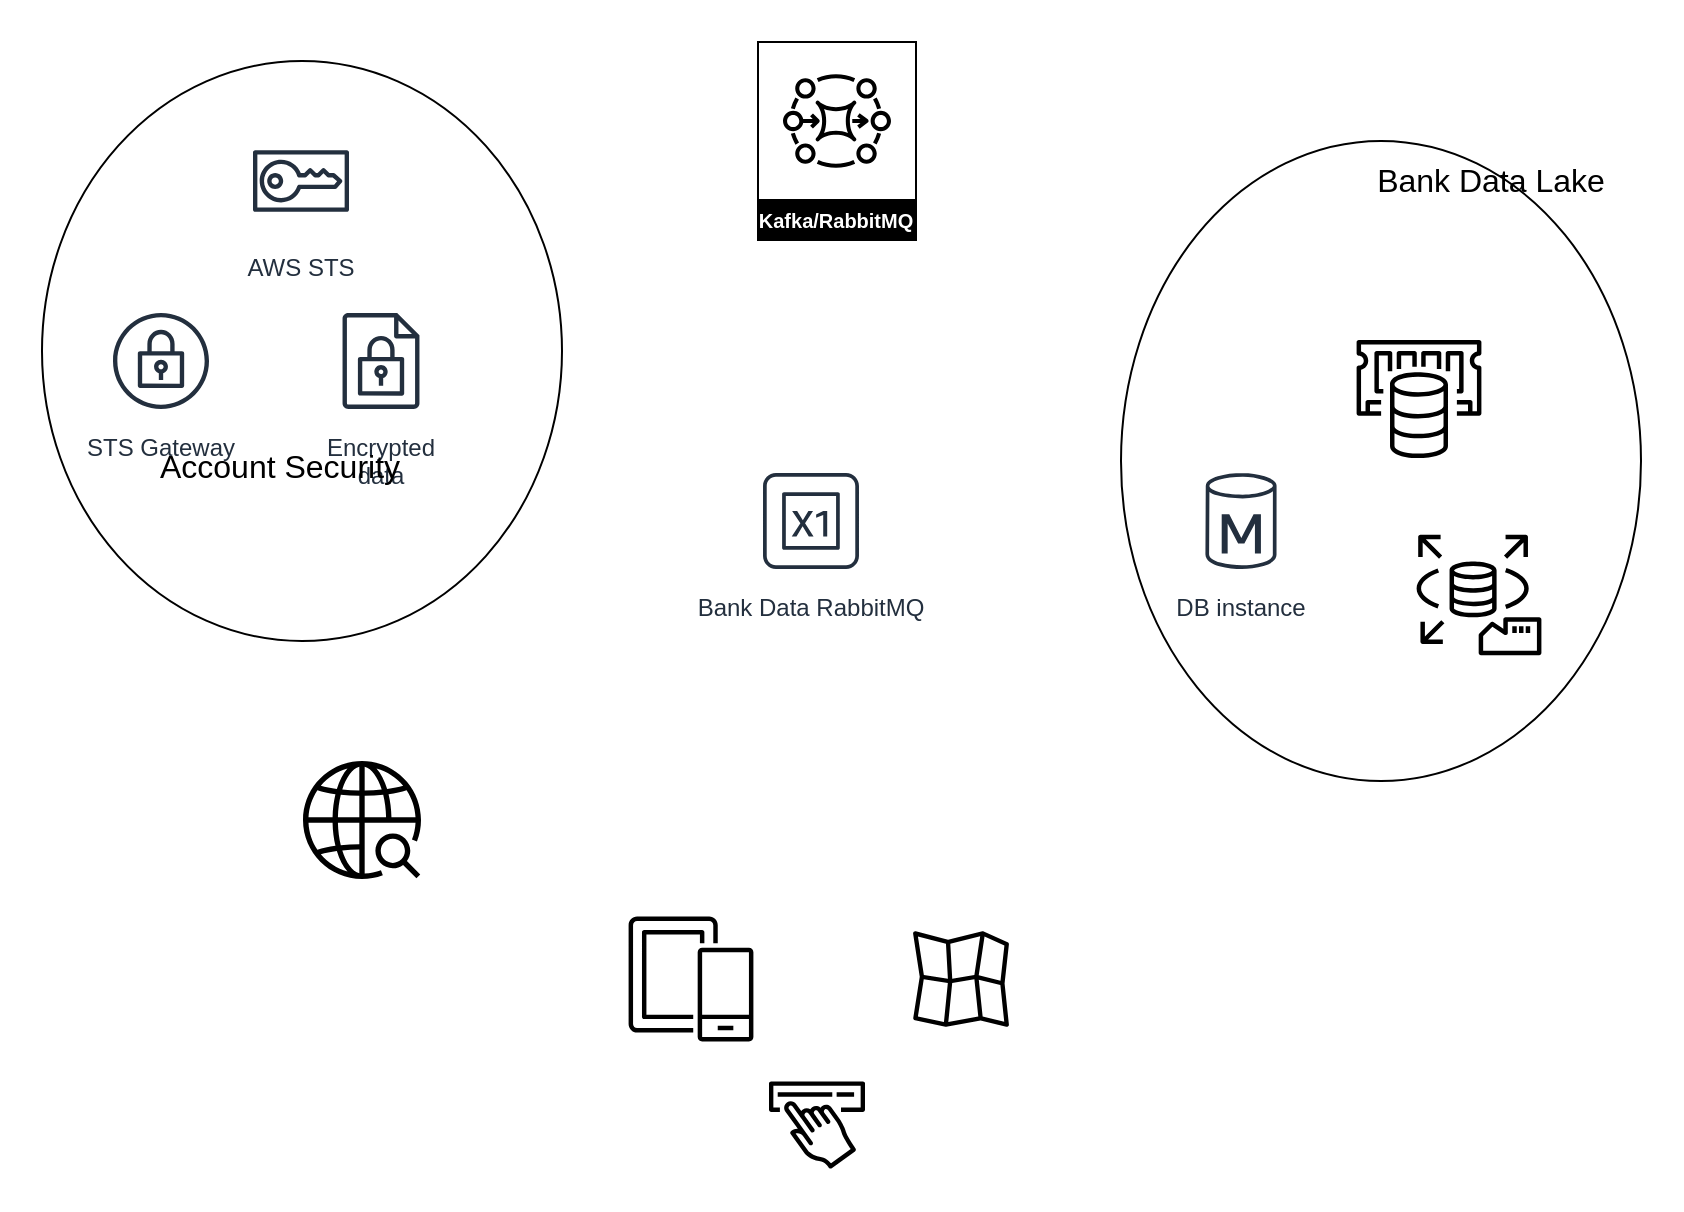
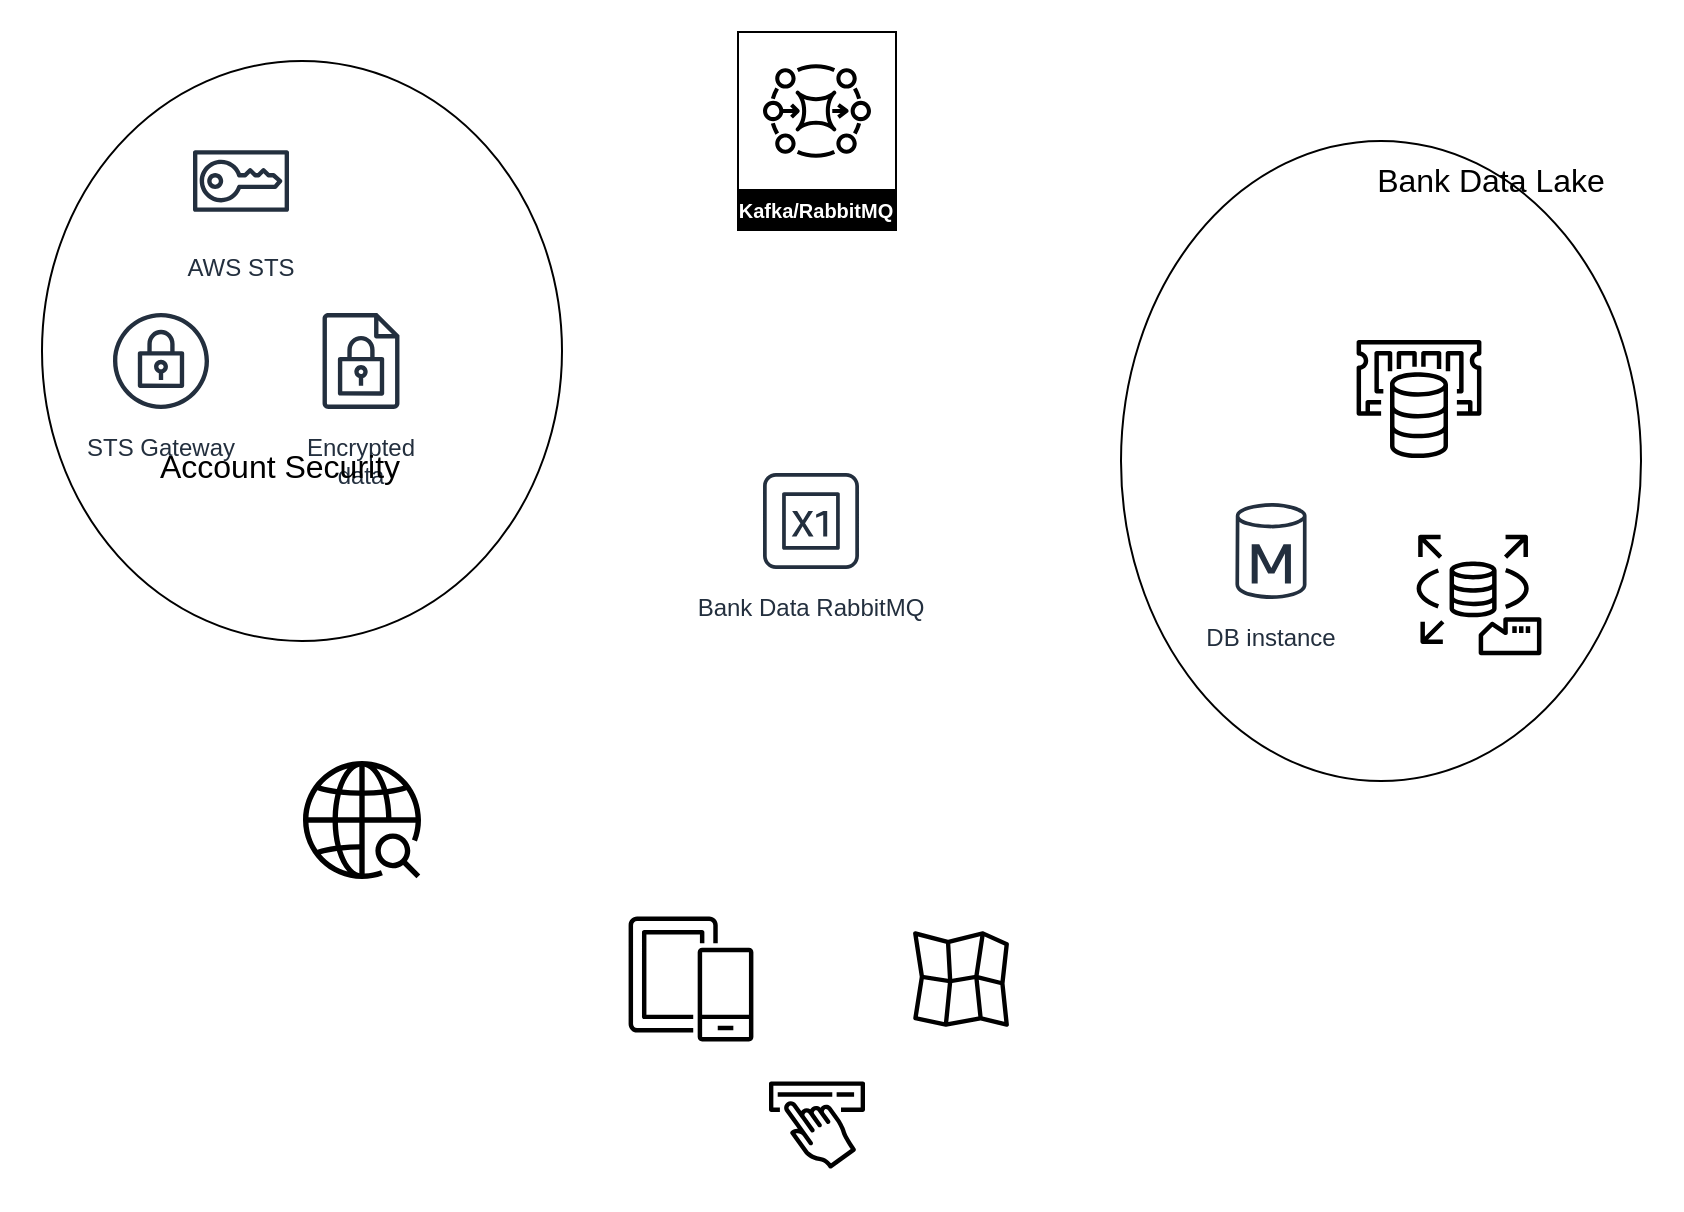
(837, 141) -> (817, 131)
(301, 181) -> (241, 181)
(381, 361) -> (361, 361)
(1241, 521) -> (1271, 551)
